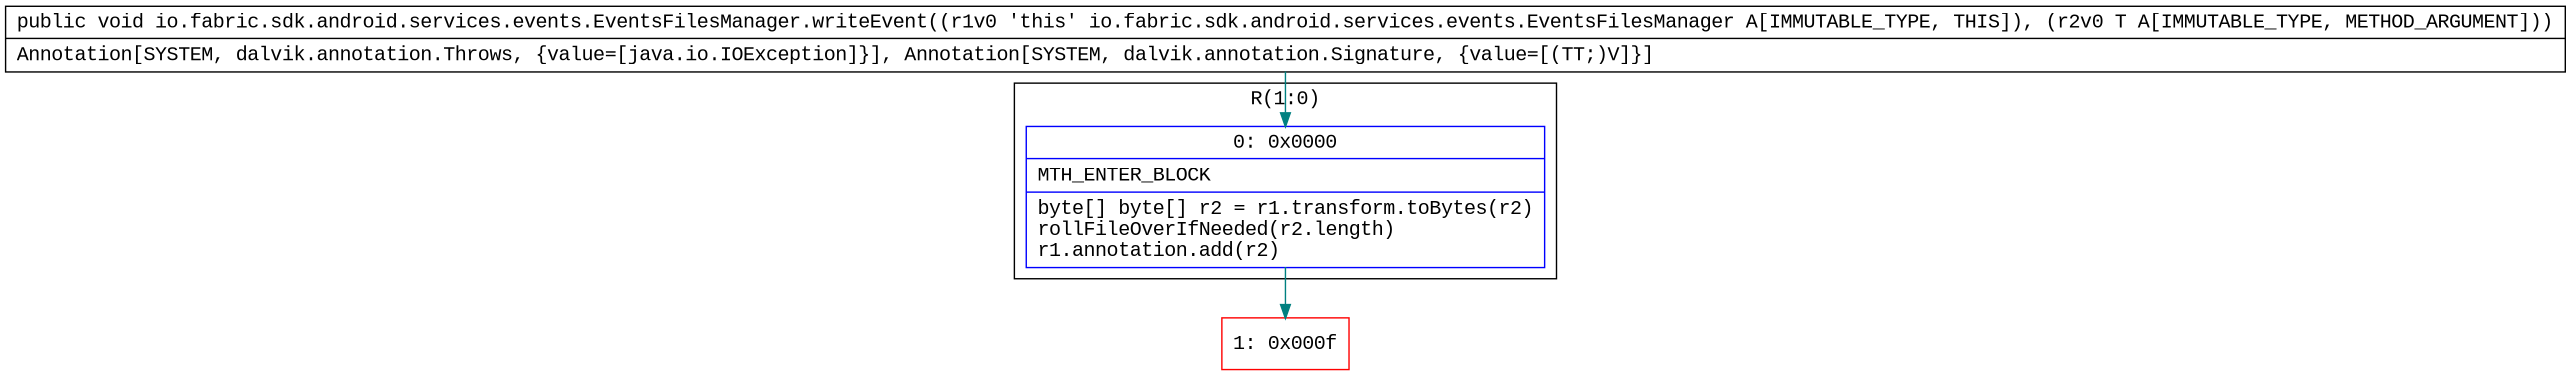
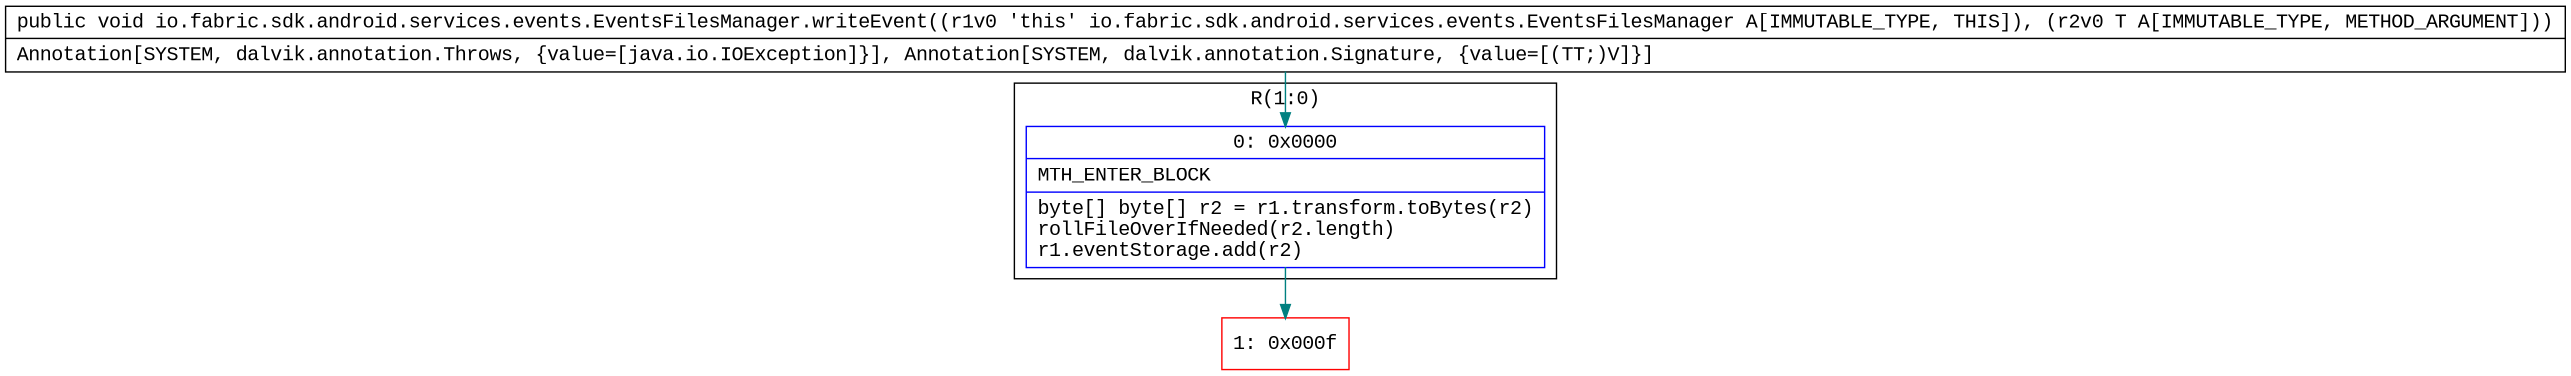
(1159, 250) -> (1170, 250)
